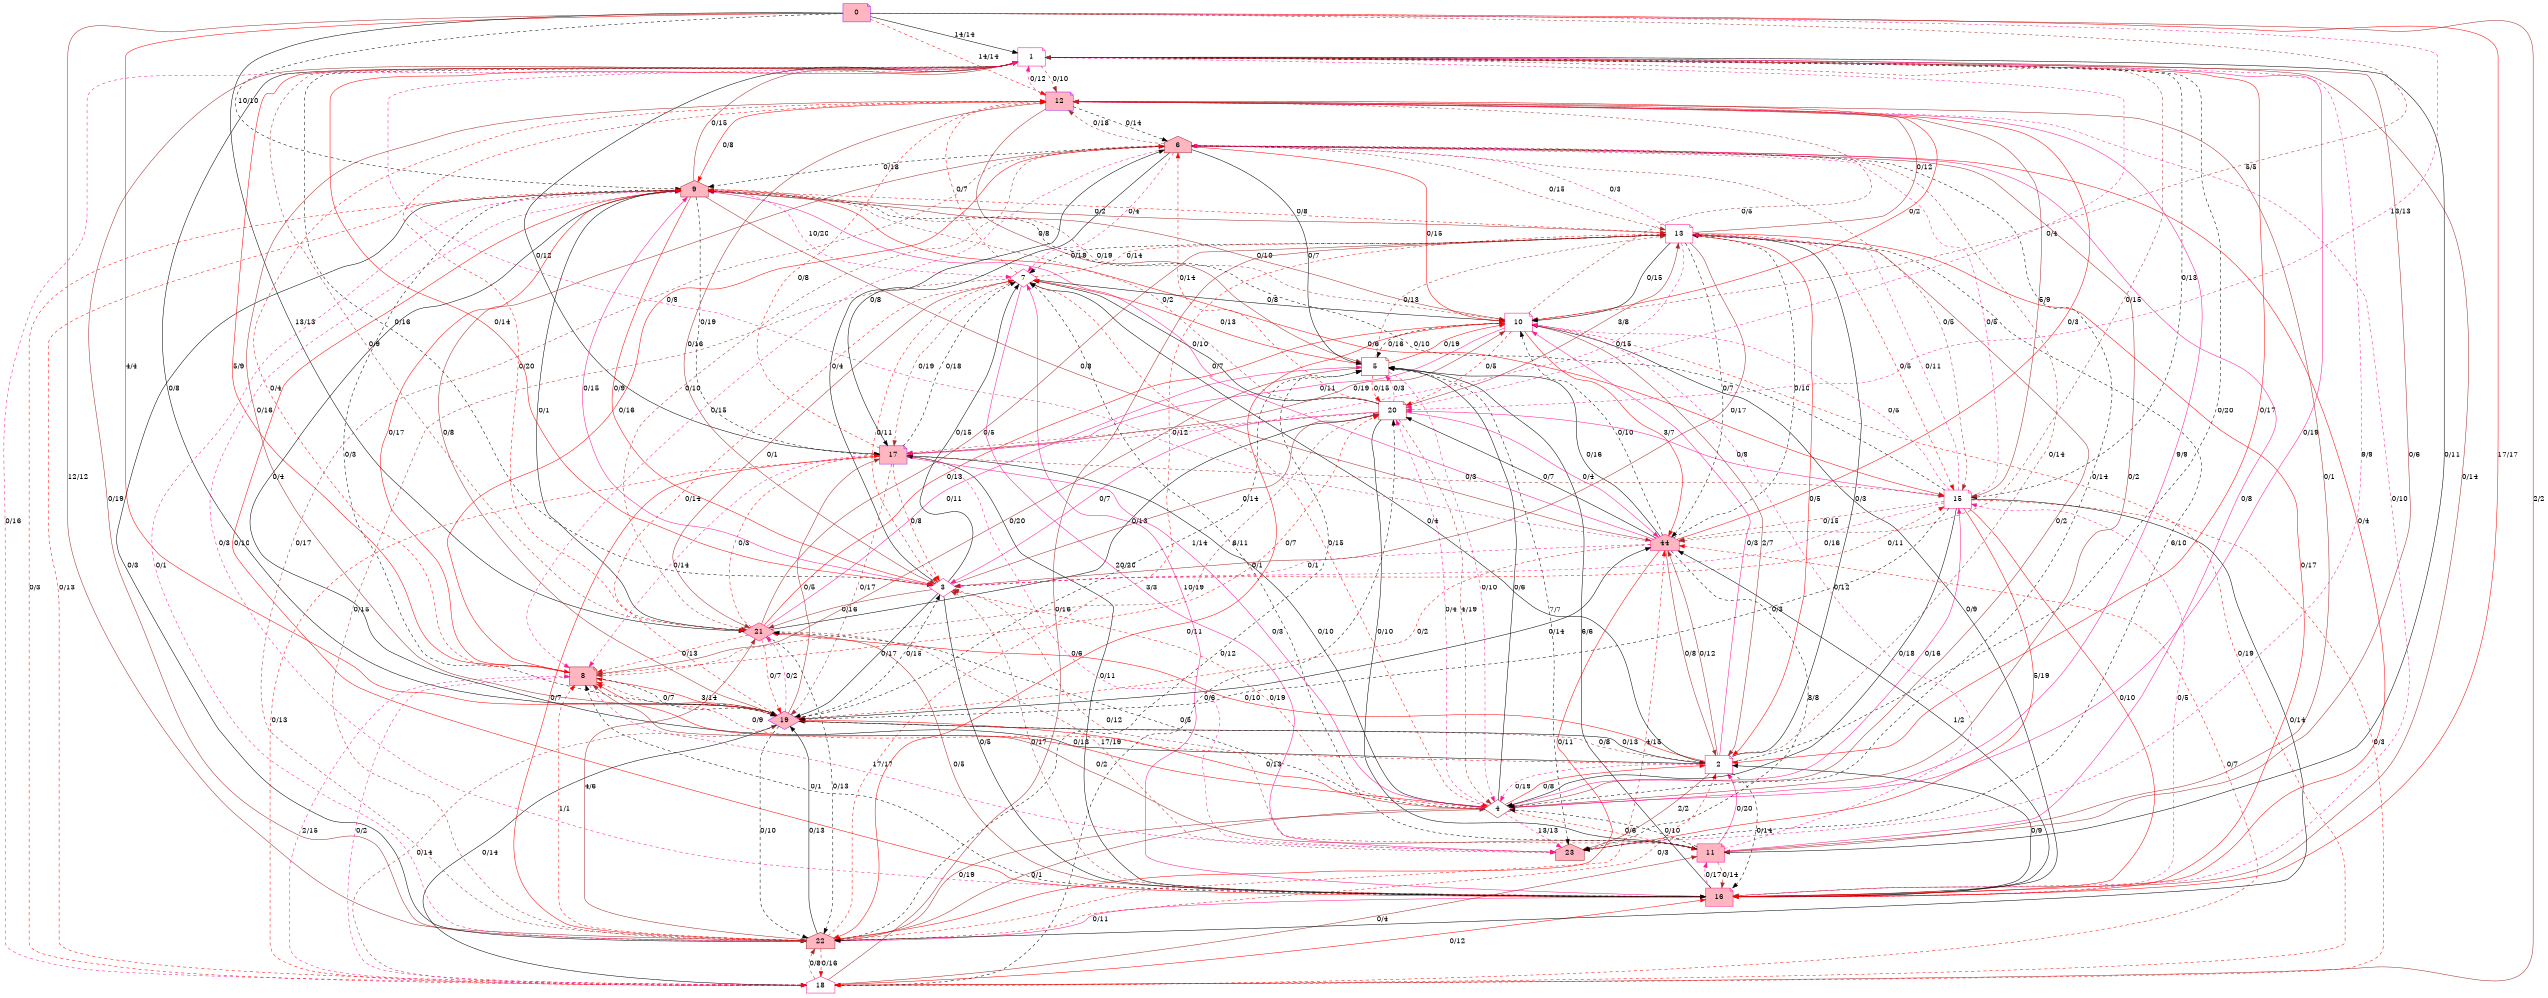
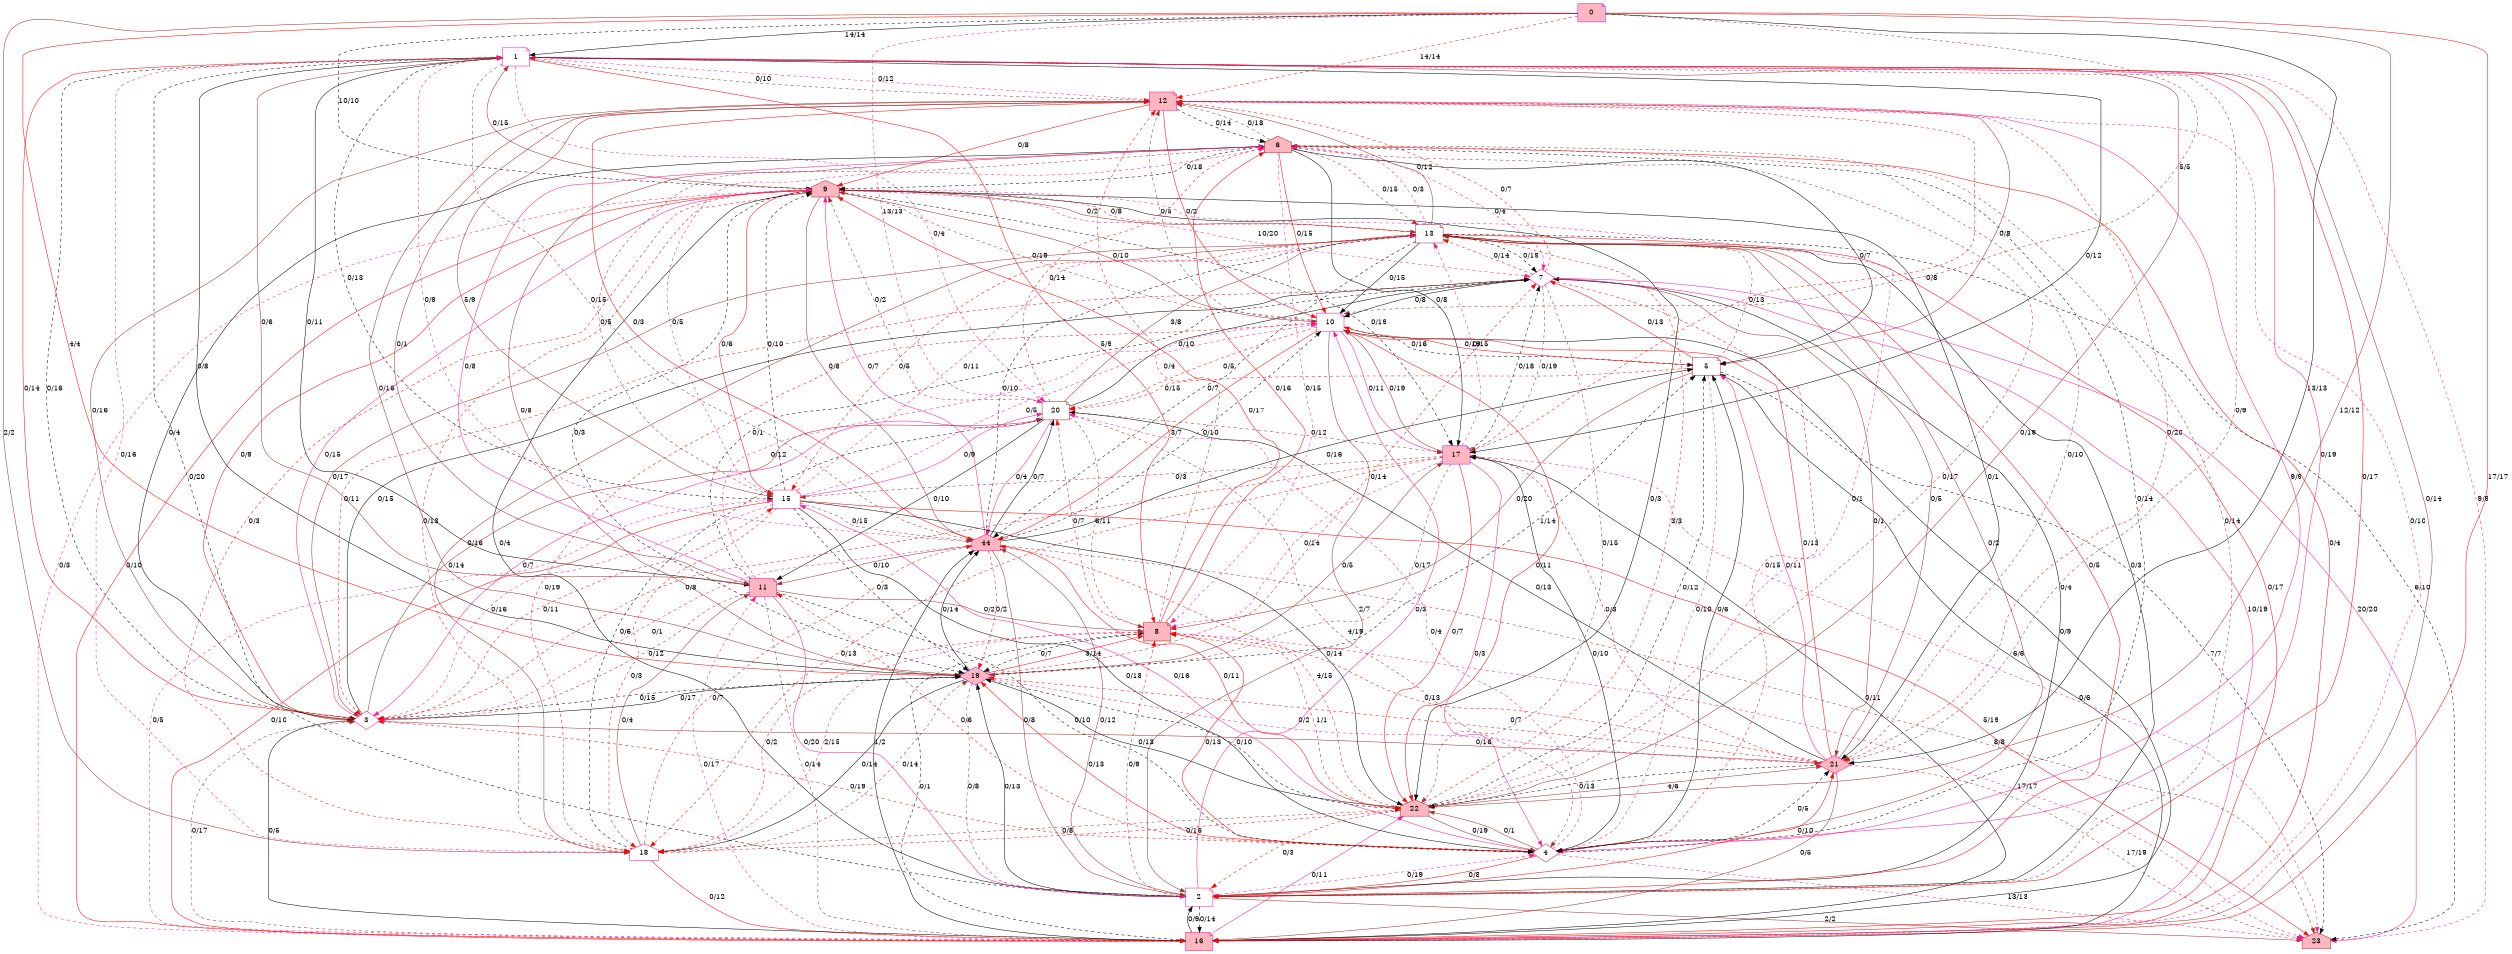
(1060, 101) -> (1163, 101)
(1679, 234) -> (1429, 234)
(2123, 291) -> none
(1393, 390) -> none
(1331, 409) -> (1473, 346)
none -> (876, 561)
(1804, 718) -> (1692, 668)
(363, 960) -> (869, 661)
